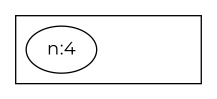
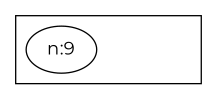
(61, 50) -> (61, 50)
